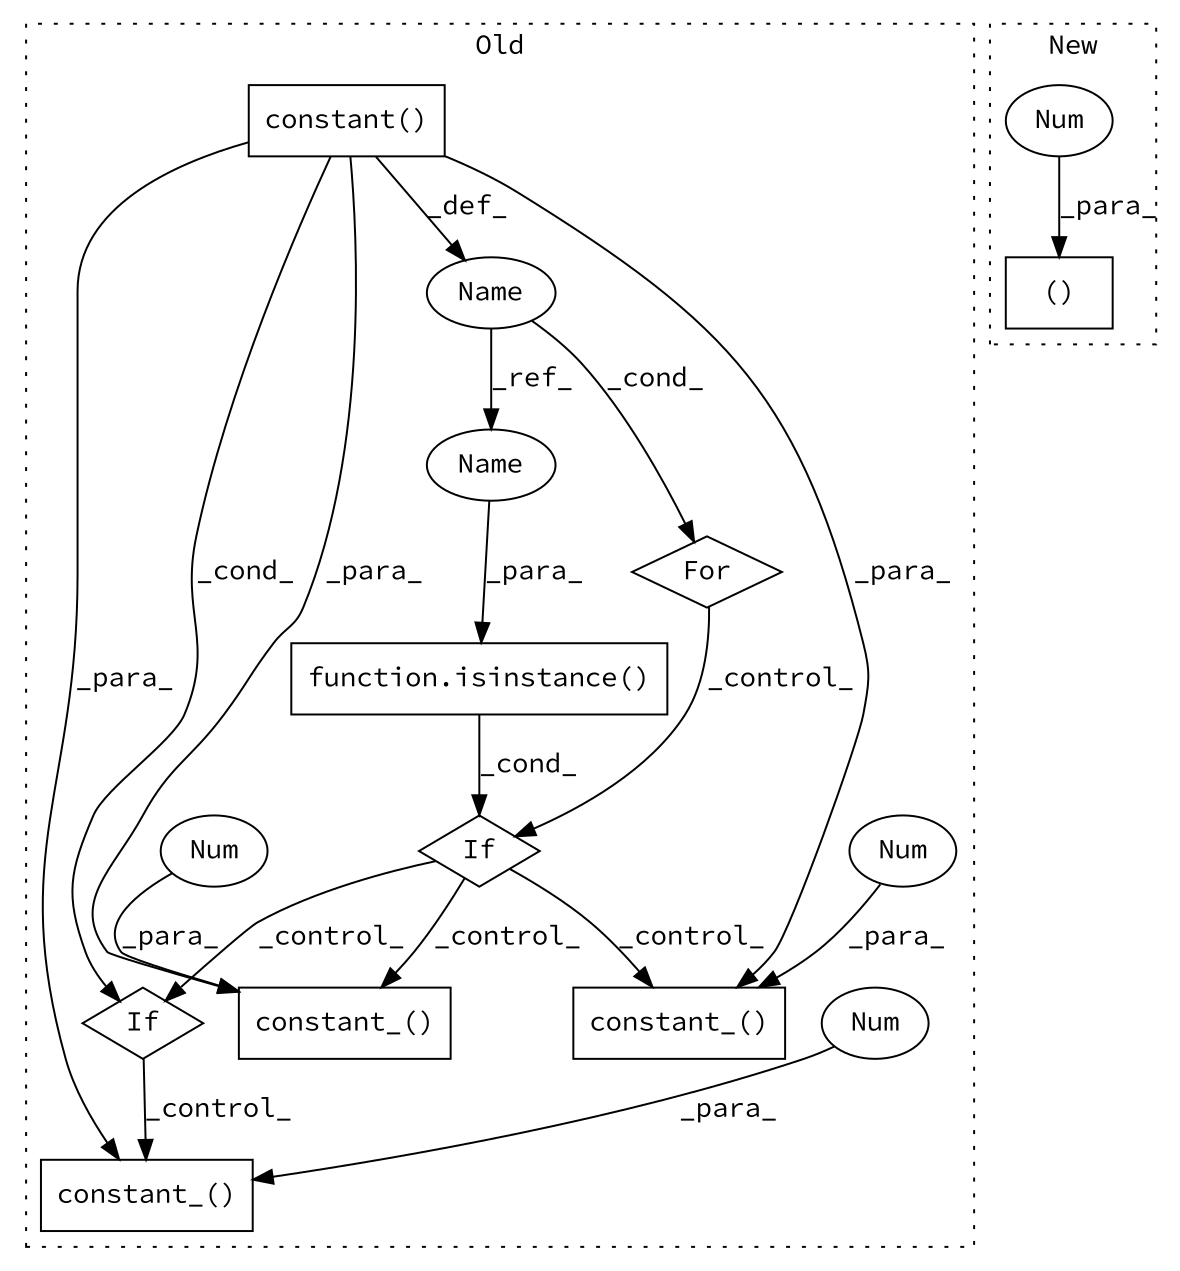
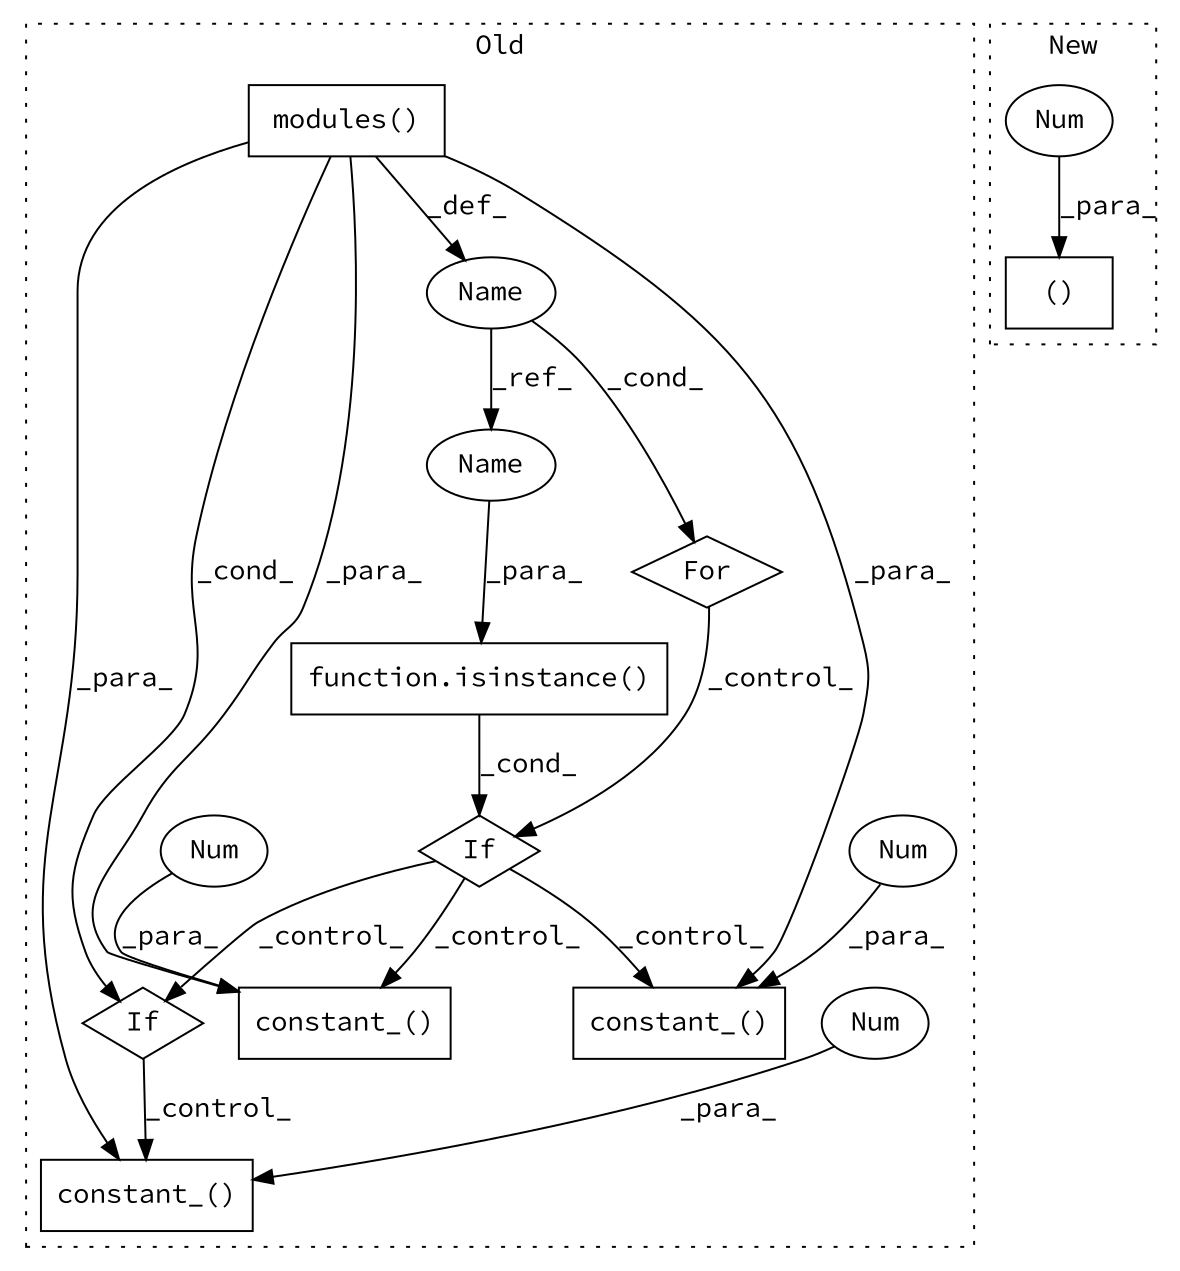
(347, 121) -> (347, 121)
